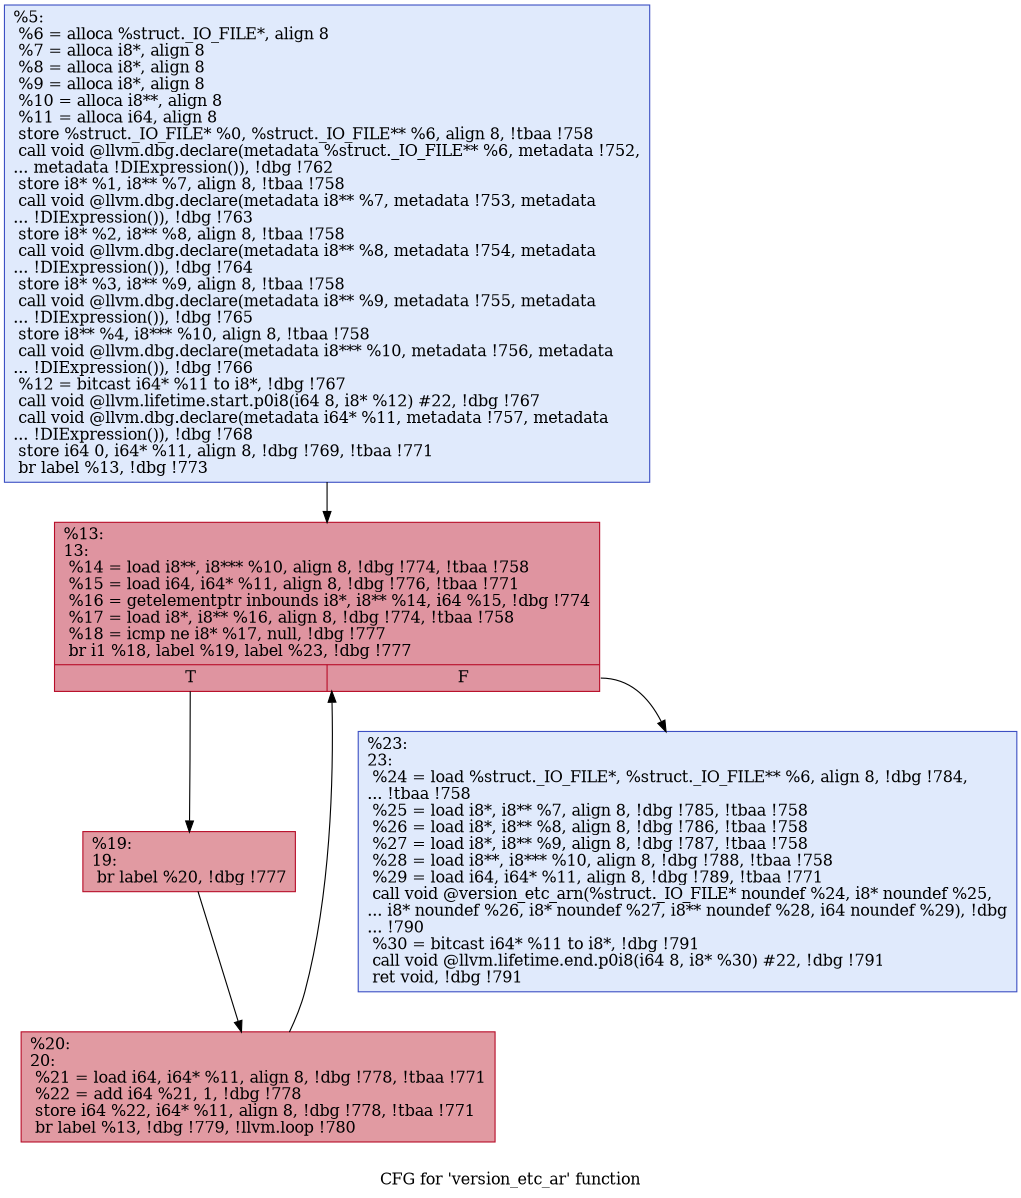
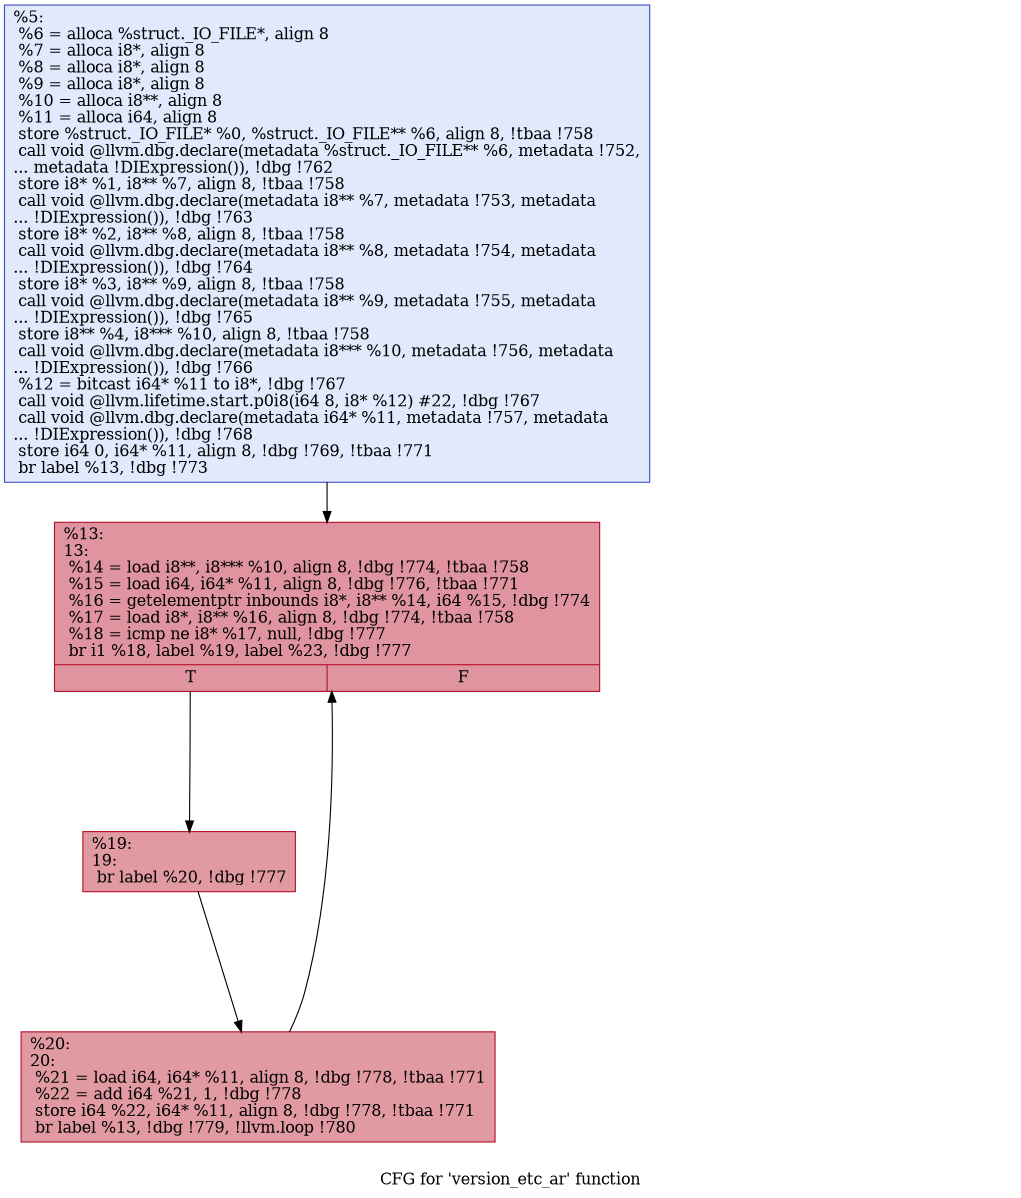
(688, 862) -> none
